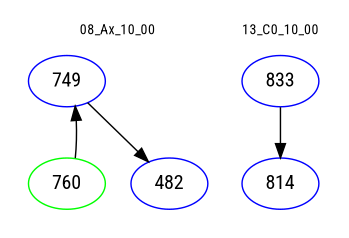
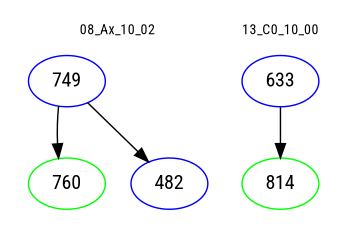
(118, 31) -> (118, 31)
(280, 81) -> (280, 81)
(76, 139) -> (57, 125)
(280, 184) -> (280, 184)
